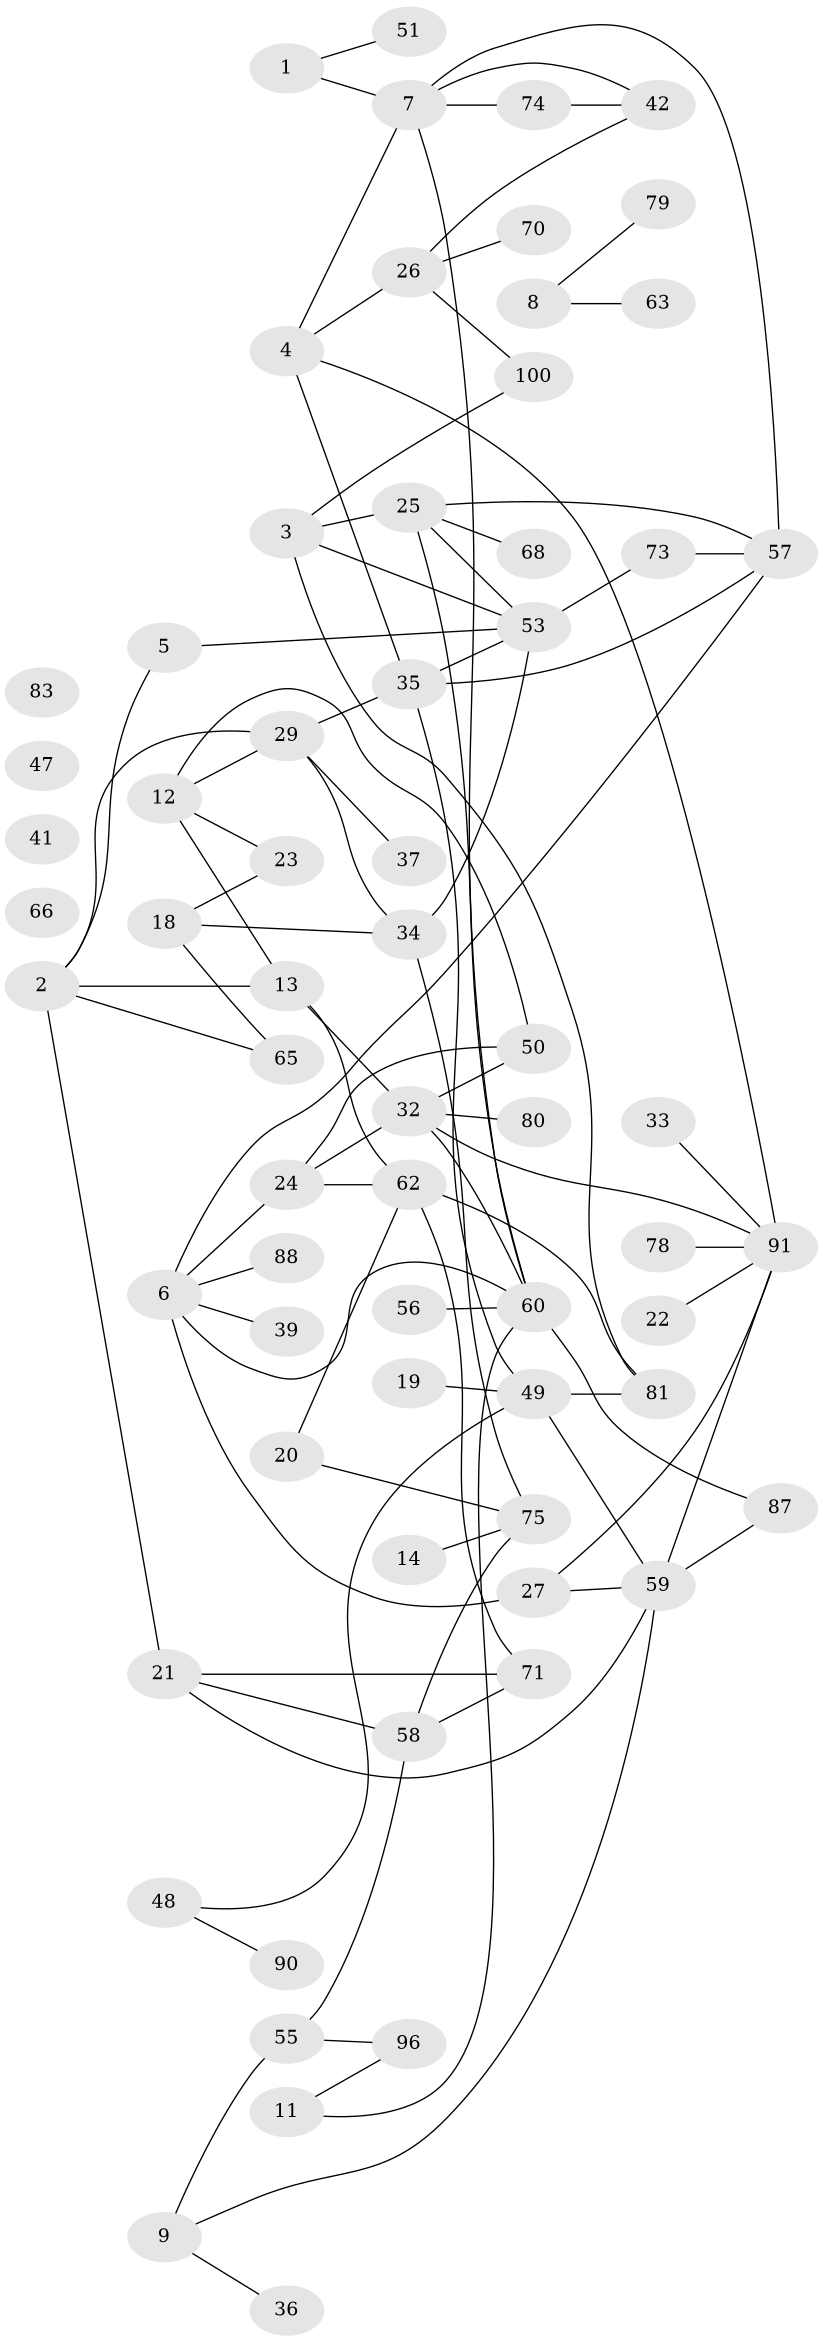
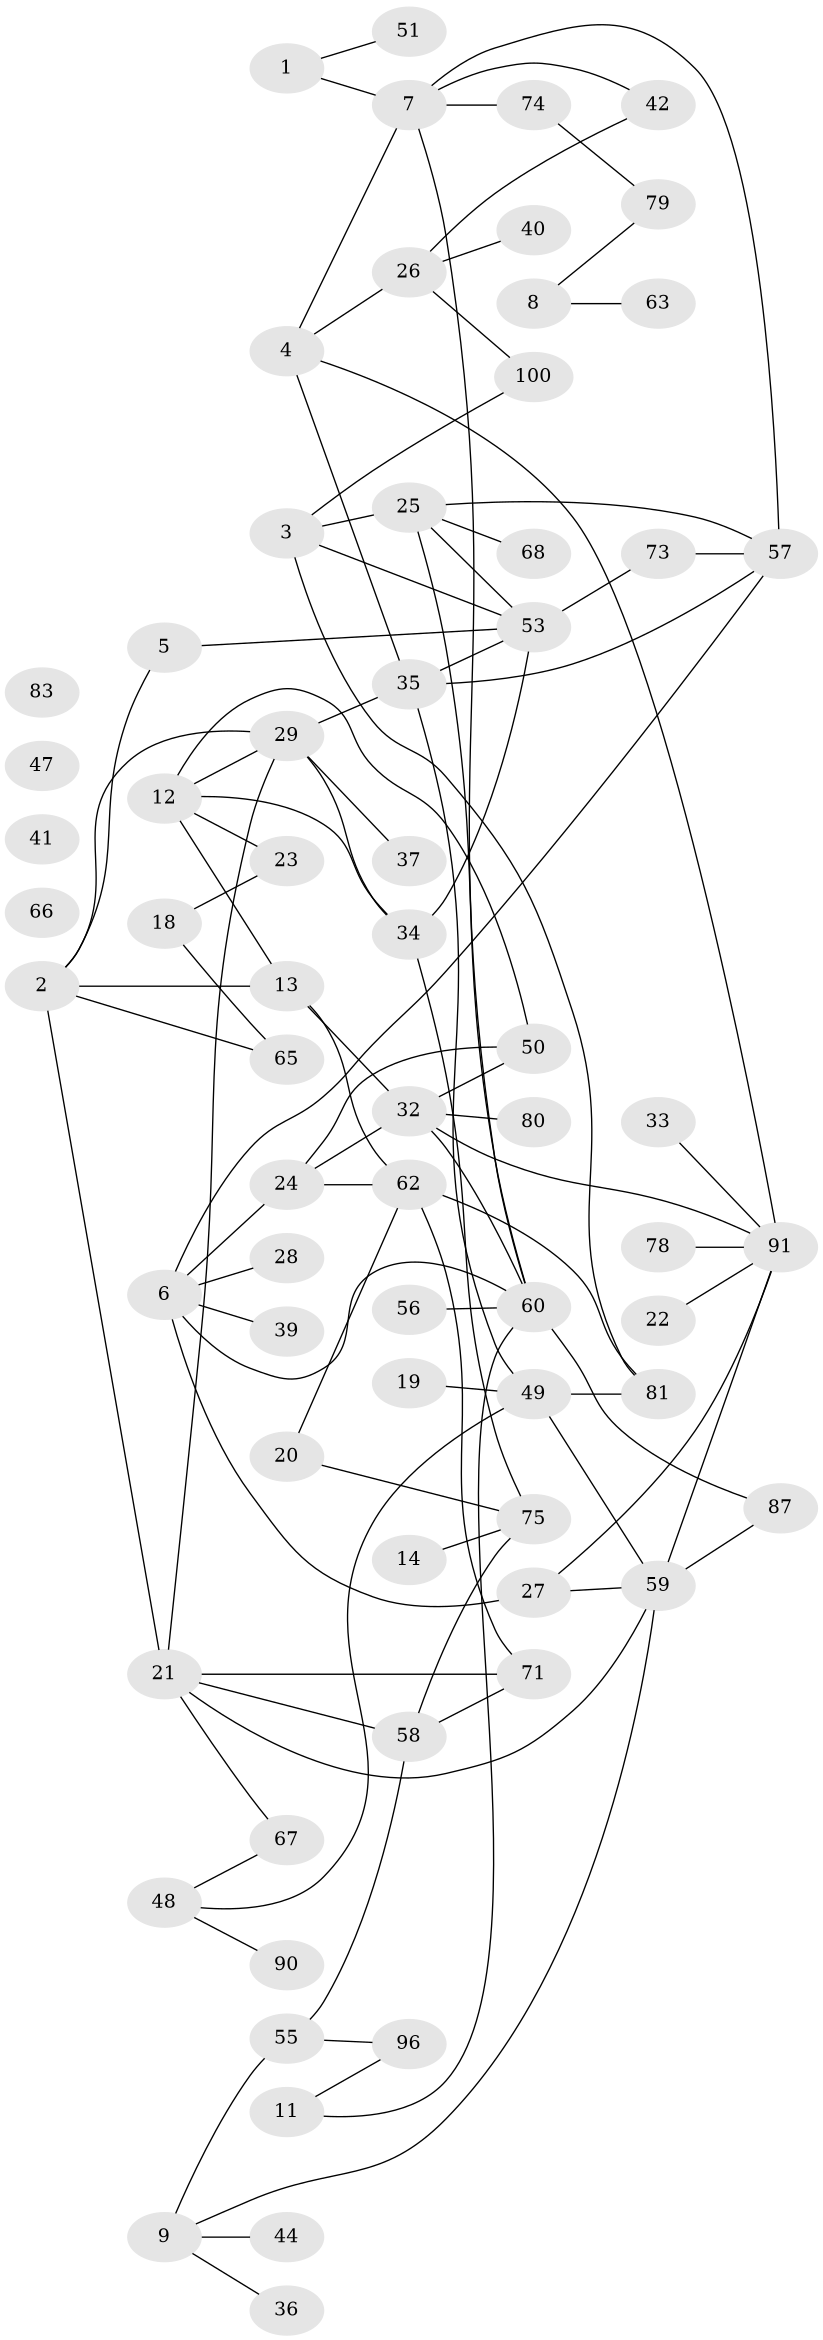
(596, 105) -> (596, 155)
(534, 230) -> (534, 230)
(287, 929) -> (317, 821)
none -> (209, 1224)
(287, 1258) -> (287, 1258)
none -> (287, 1840)
none -> (287, 2237)
